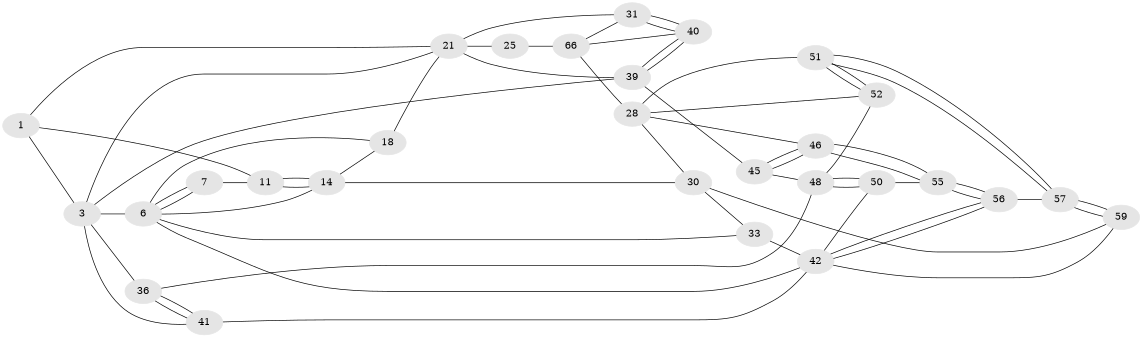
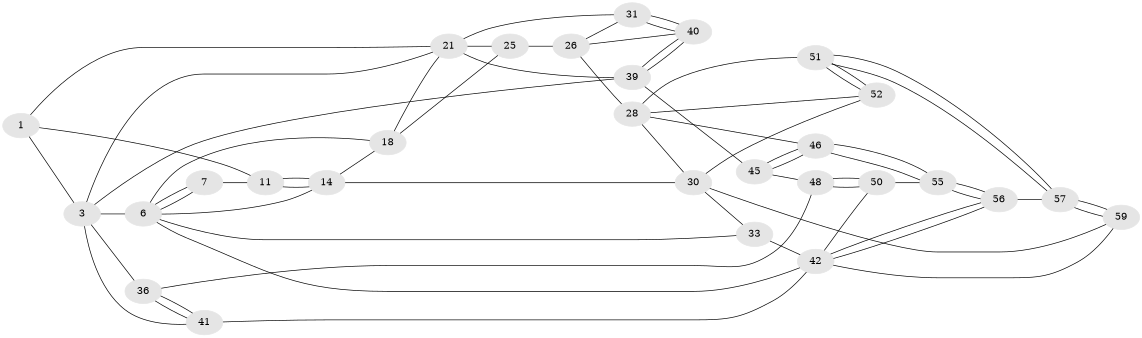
(571, 46) -> (571, 46)
none -> (454, 90)
(850, 141) -> (781, 132)
